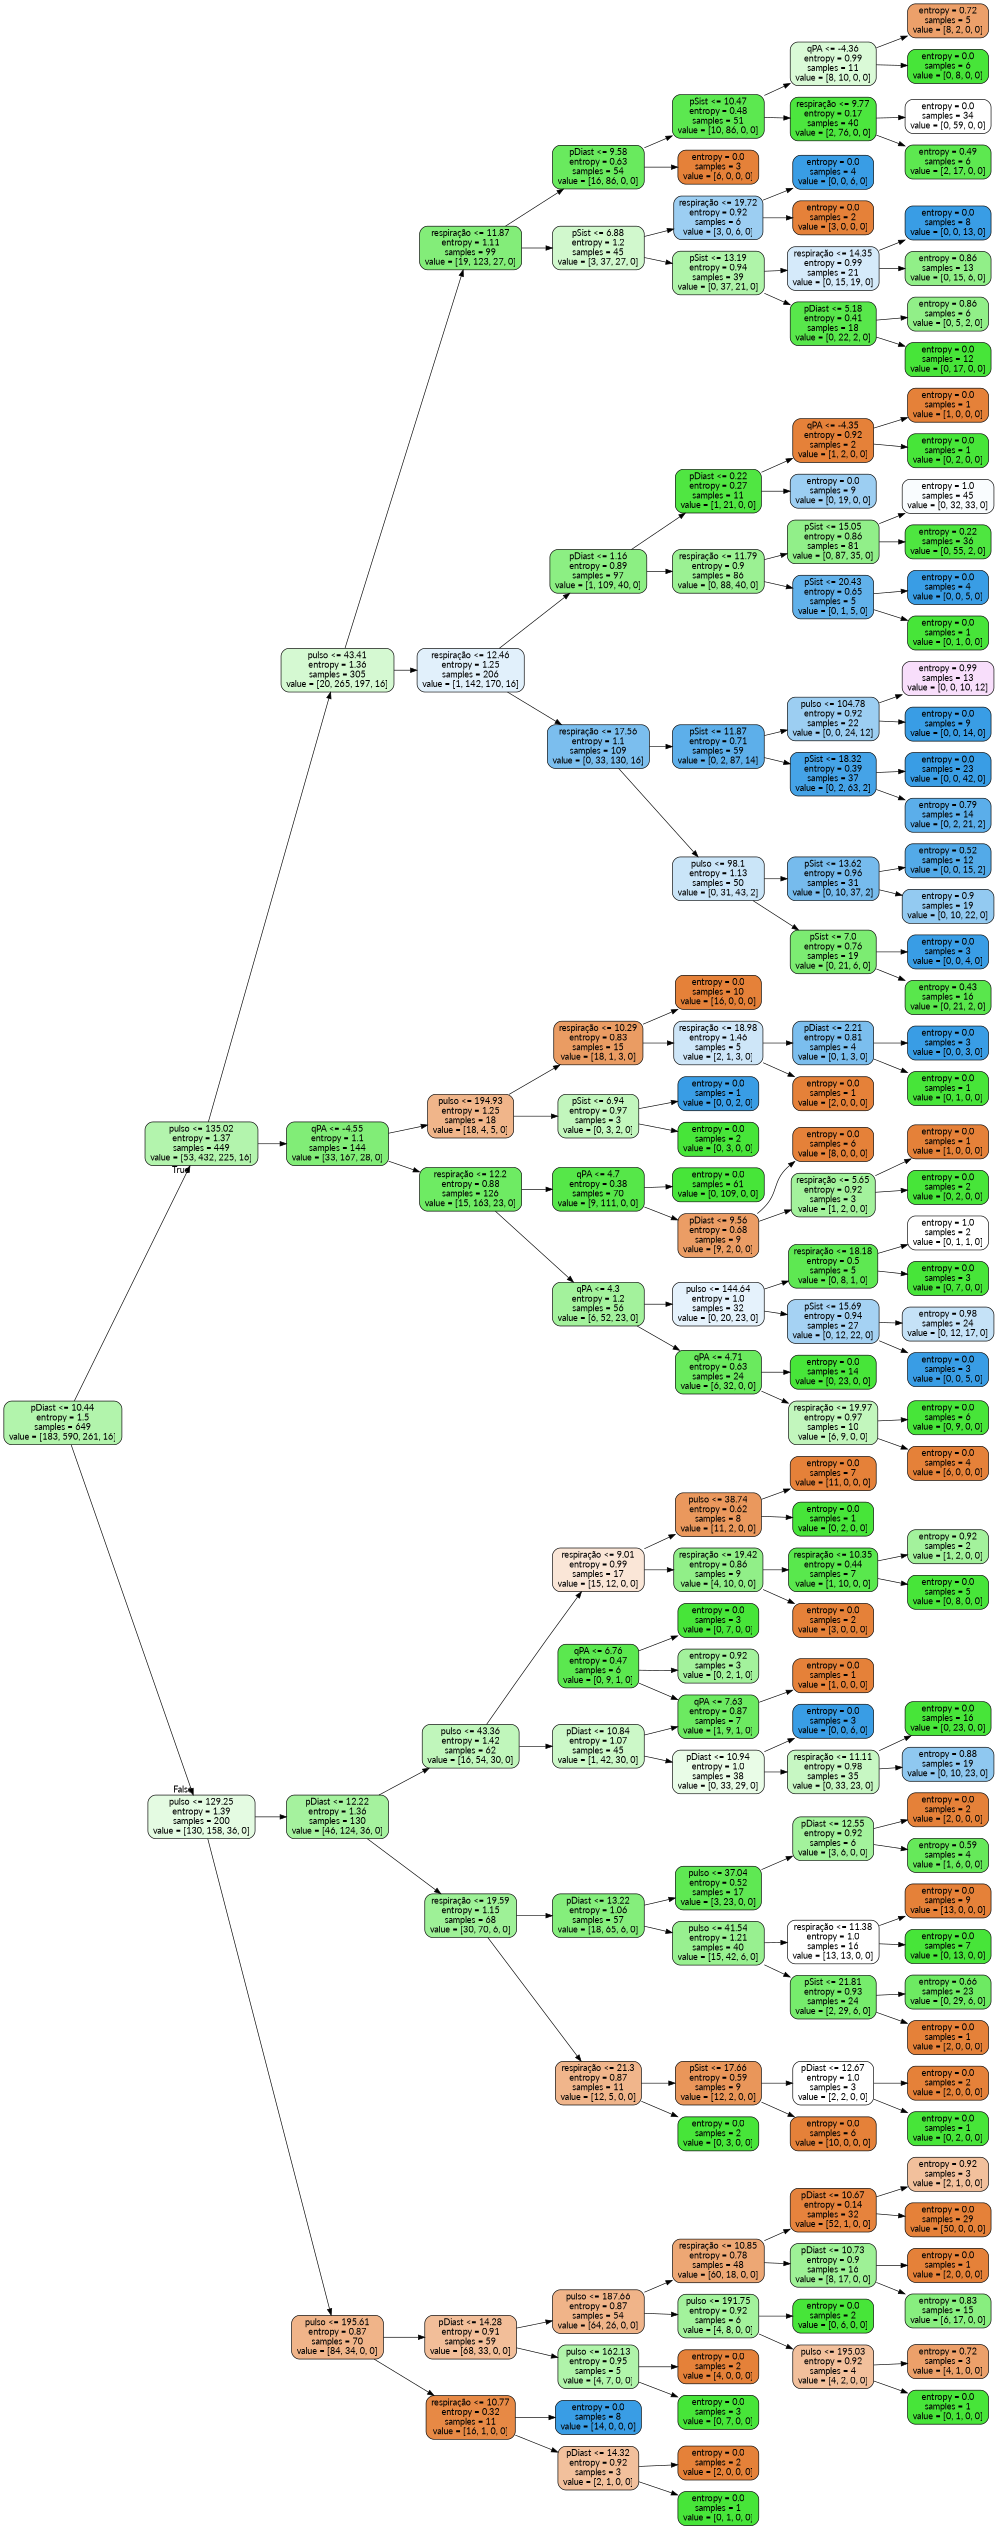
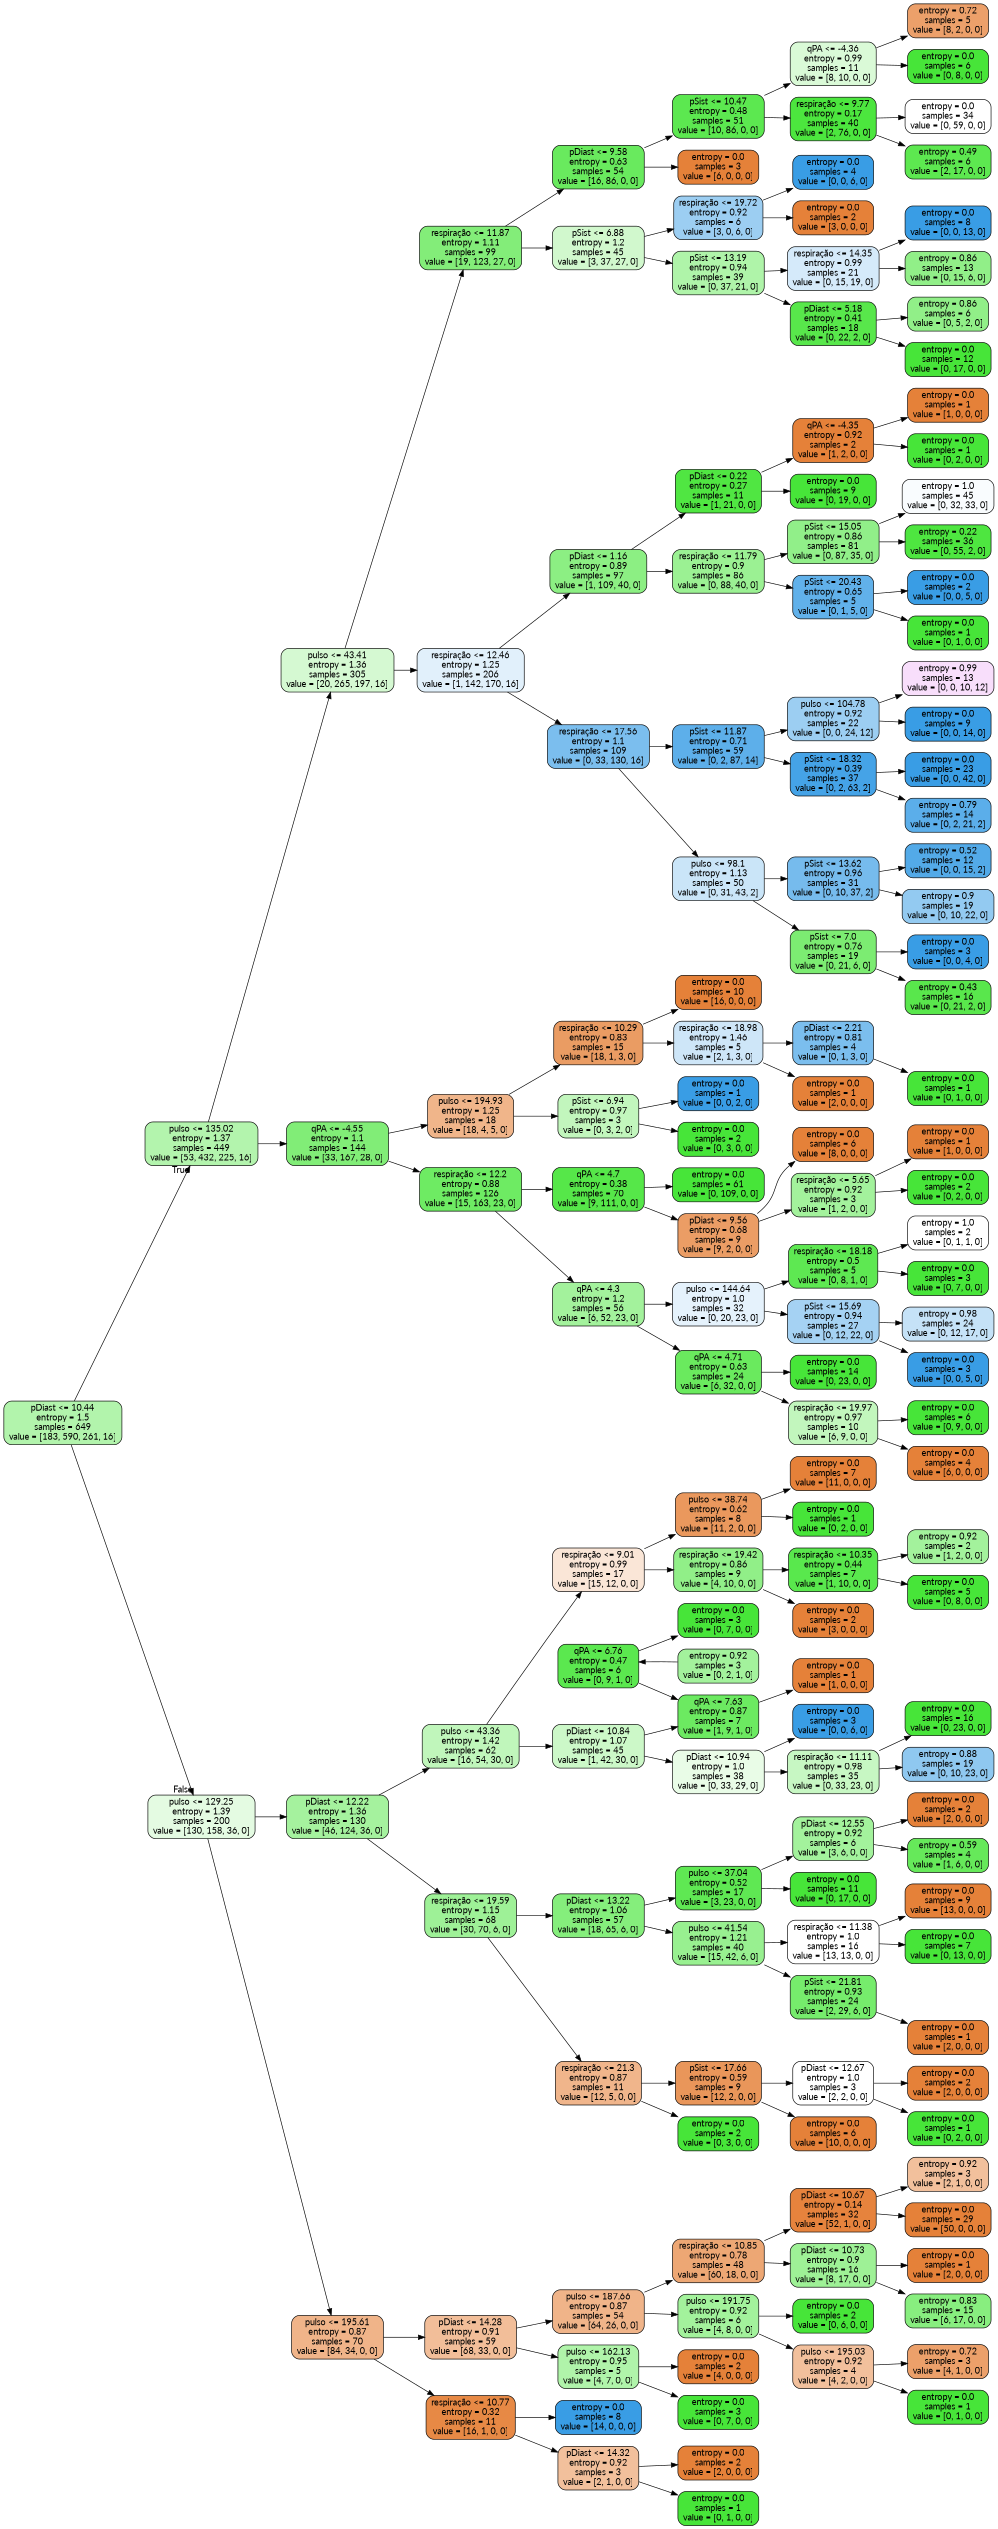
(833, 491) -> (833, 491)
(948, 587) -> (948, 587)
(948, 1043) -> none
(655, 1670) -> (662, 1662)
none -> (833, 1889)
(948, 1992) -> none
